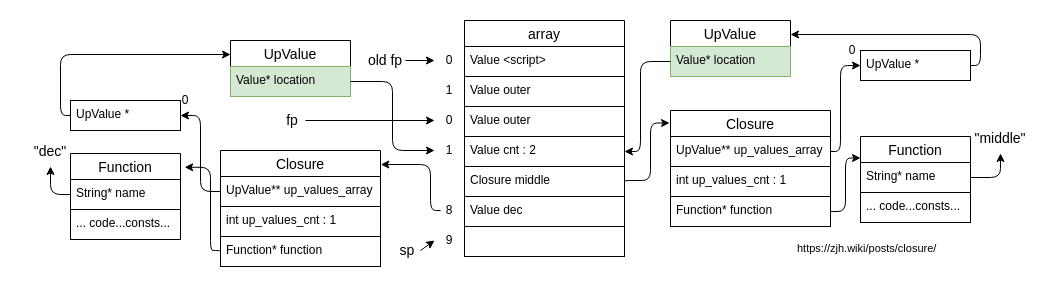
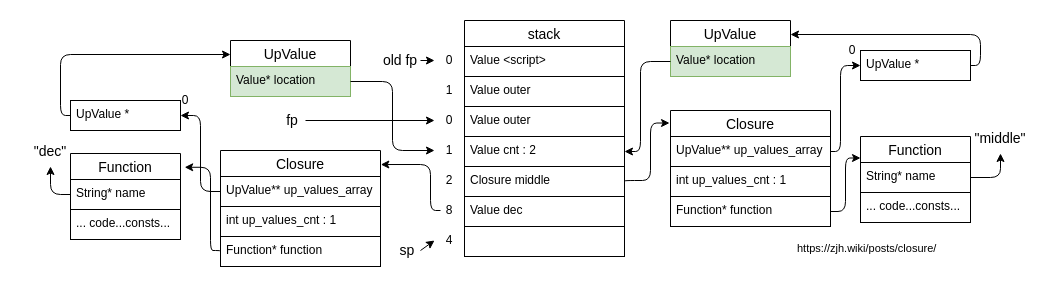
(544, 34) -> (544, 34)
(386, 61) -> (401, 61)
none -> (450, 181)
(450, 241) -> (450, 241)
